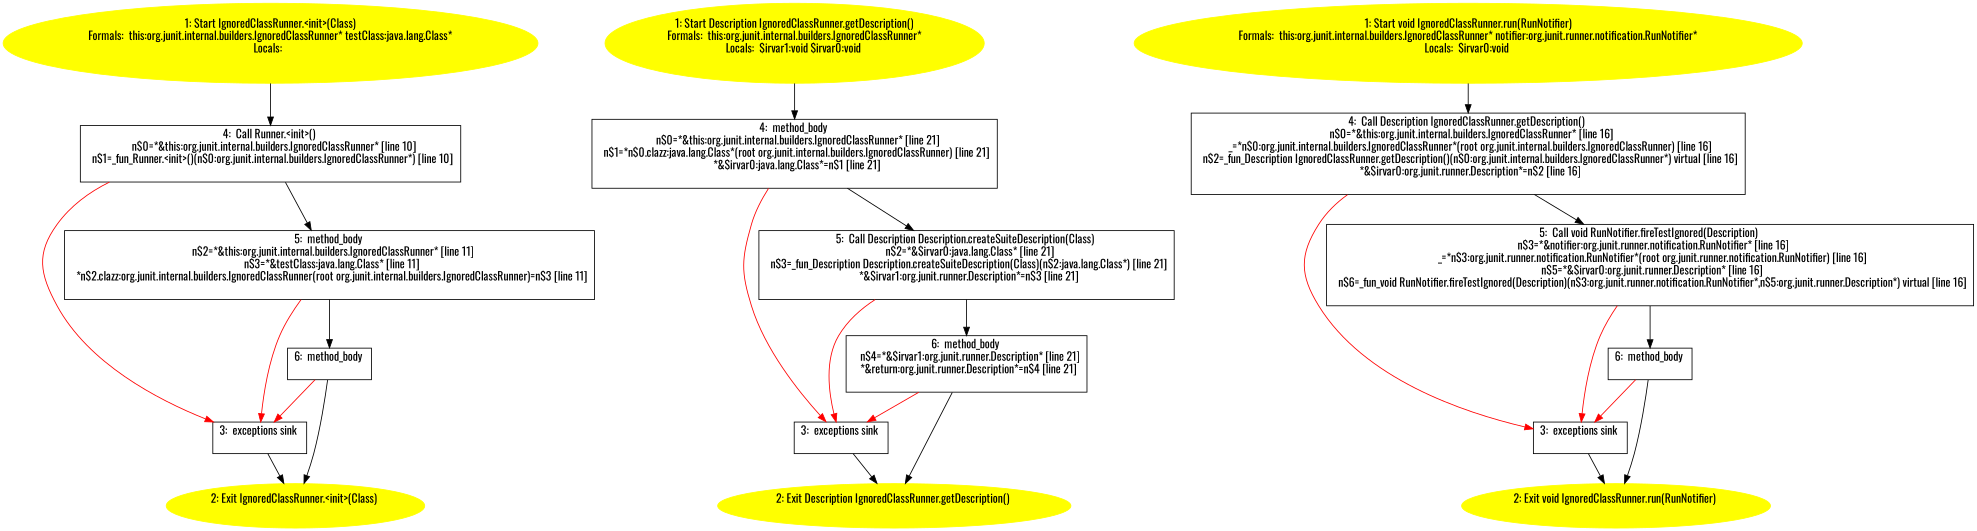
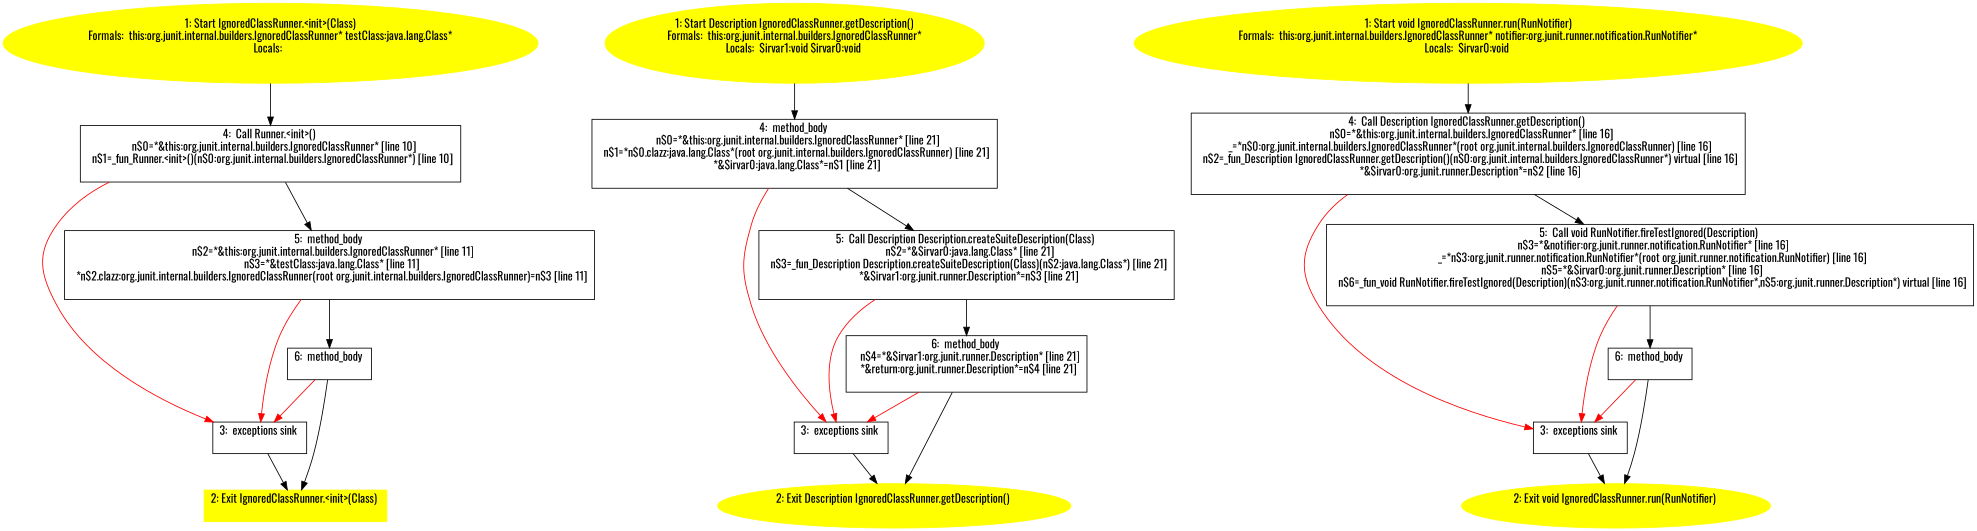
(295, 506) -> (295, 506)
